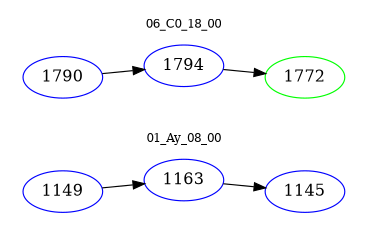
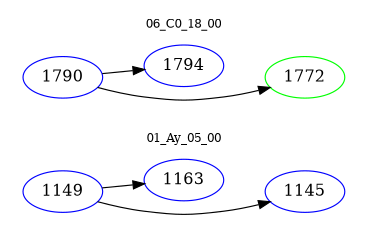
(239, 71) -> (178, 100)
(184, 139) -> (184, 139)
(239, 185) -> (178, 214)
